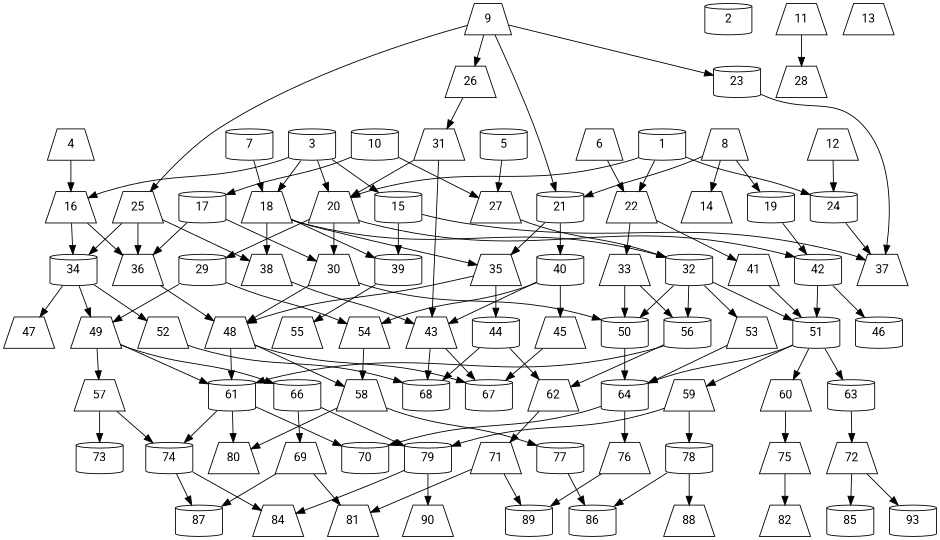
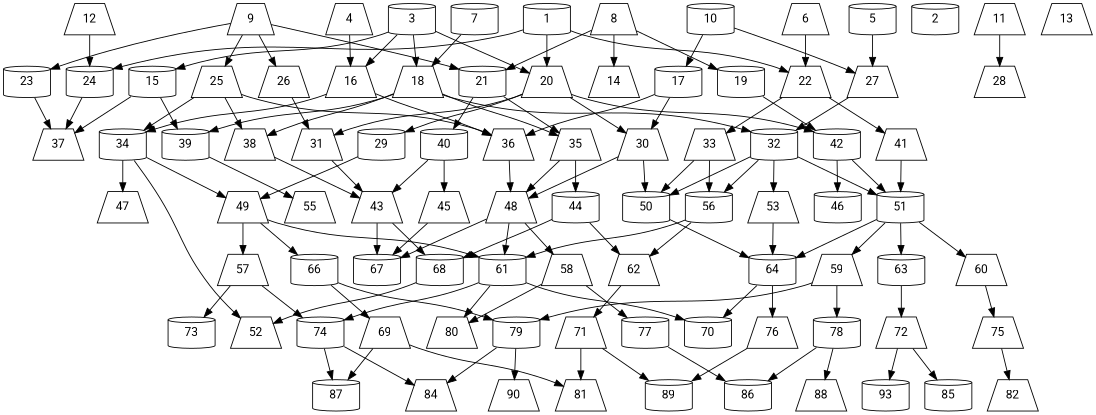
(386, 176) -> (446, 112)
(364, 333) -> none
(280, 363) -> (342, 303)
